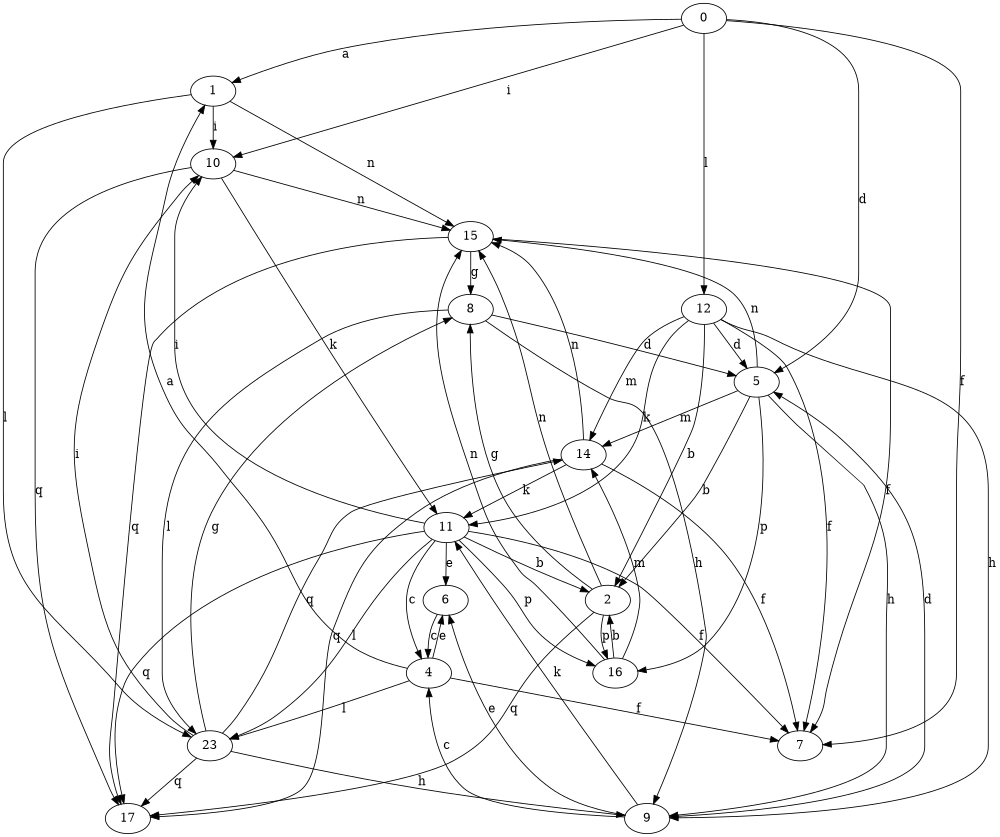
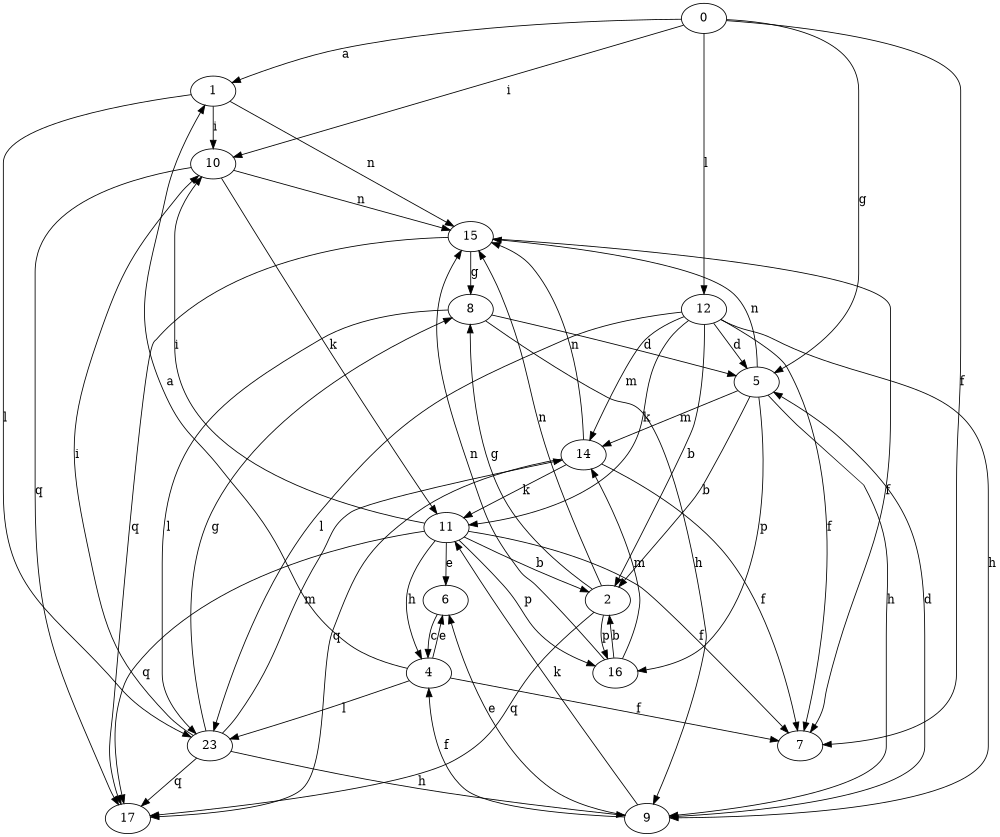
(863, 200) -> (863, 200)
(310, 600) -> (310, 600)
(412, 600) -> (412, 600)
(343, 646) -> (396, 432)
(446, 746) -> (446, 746)
